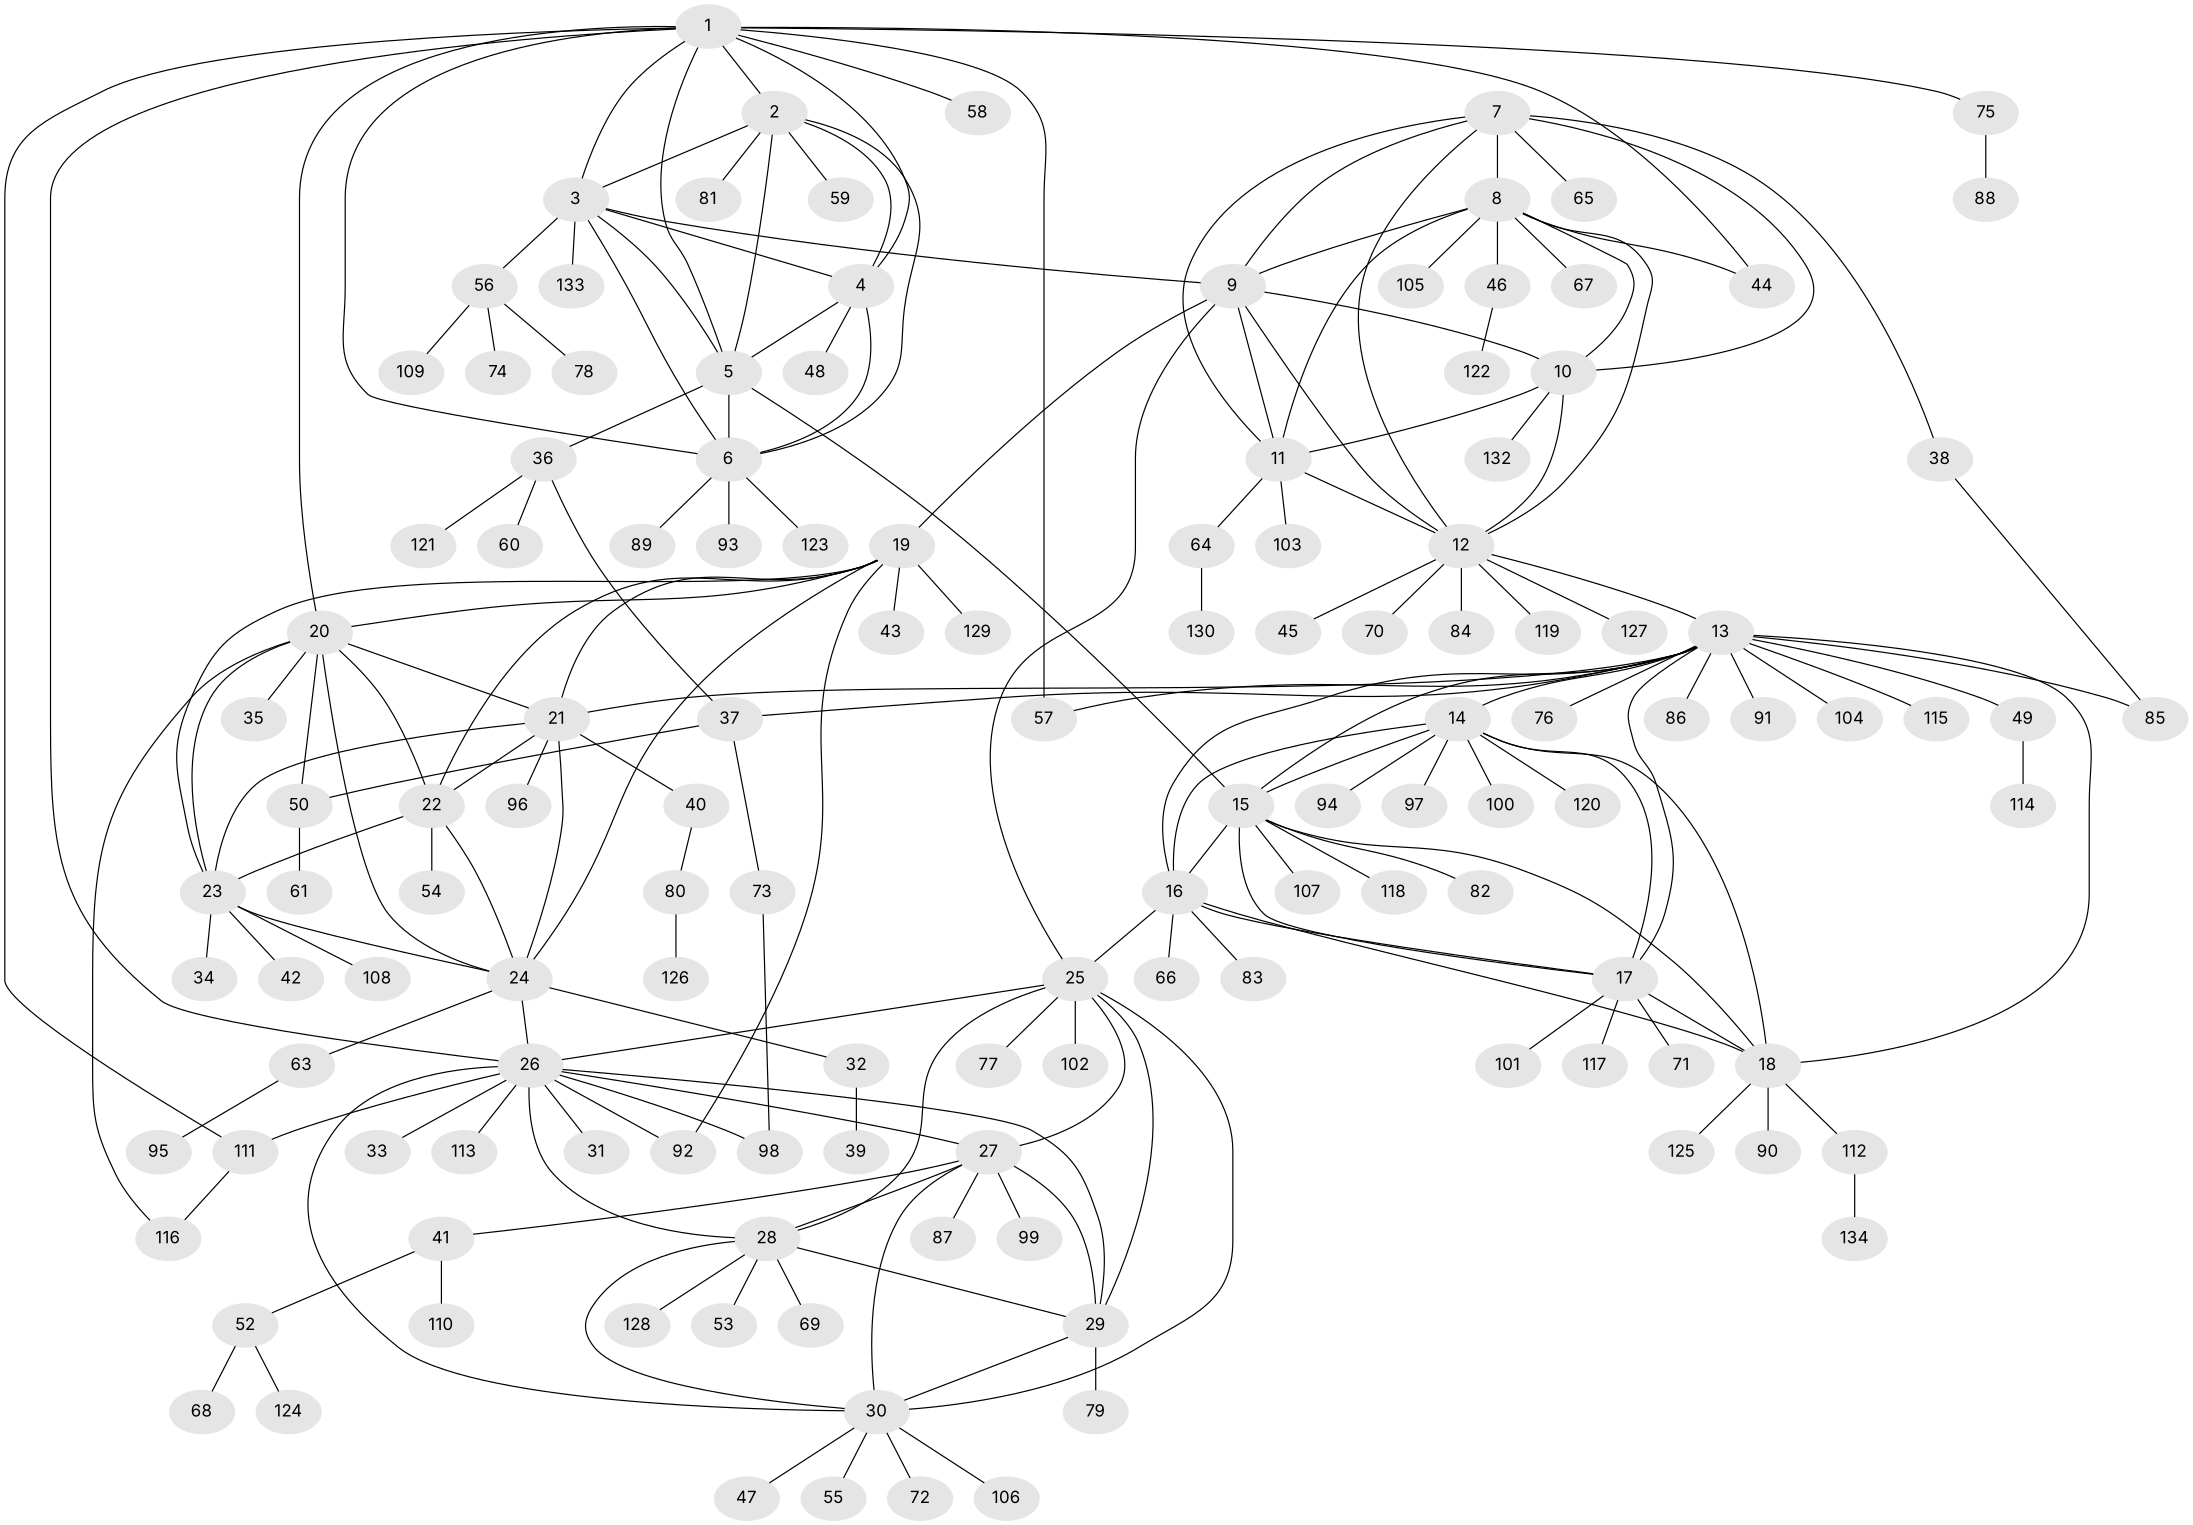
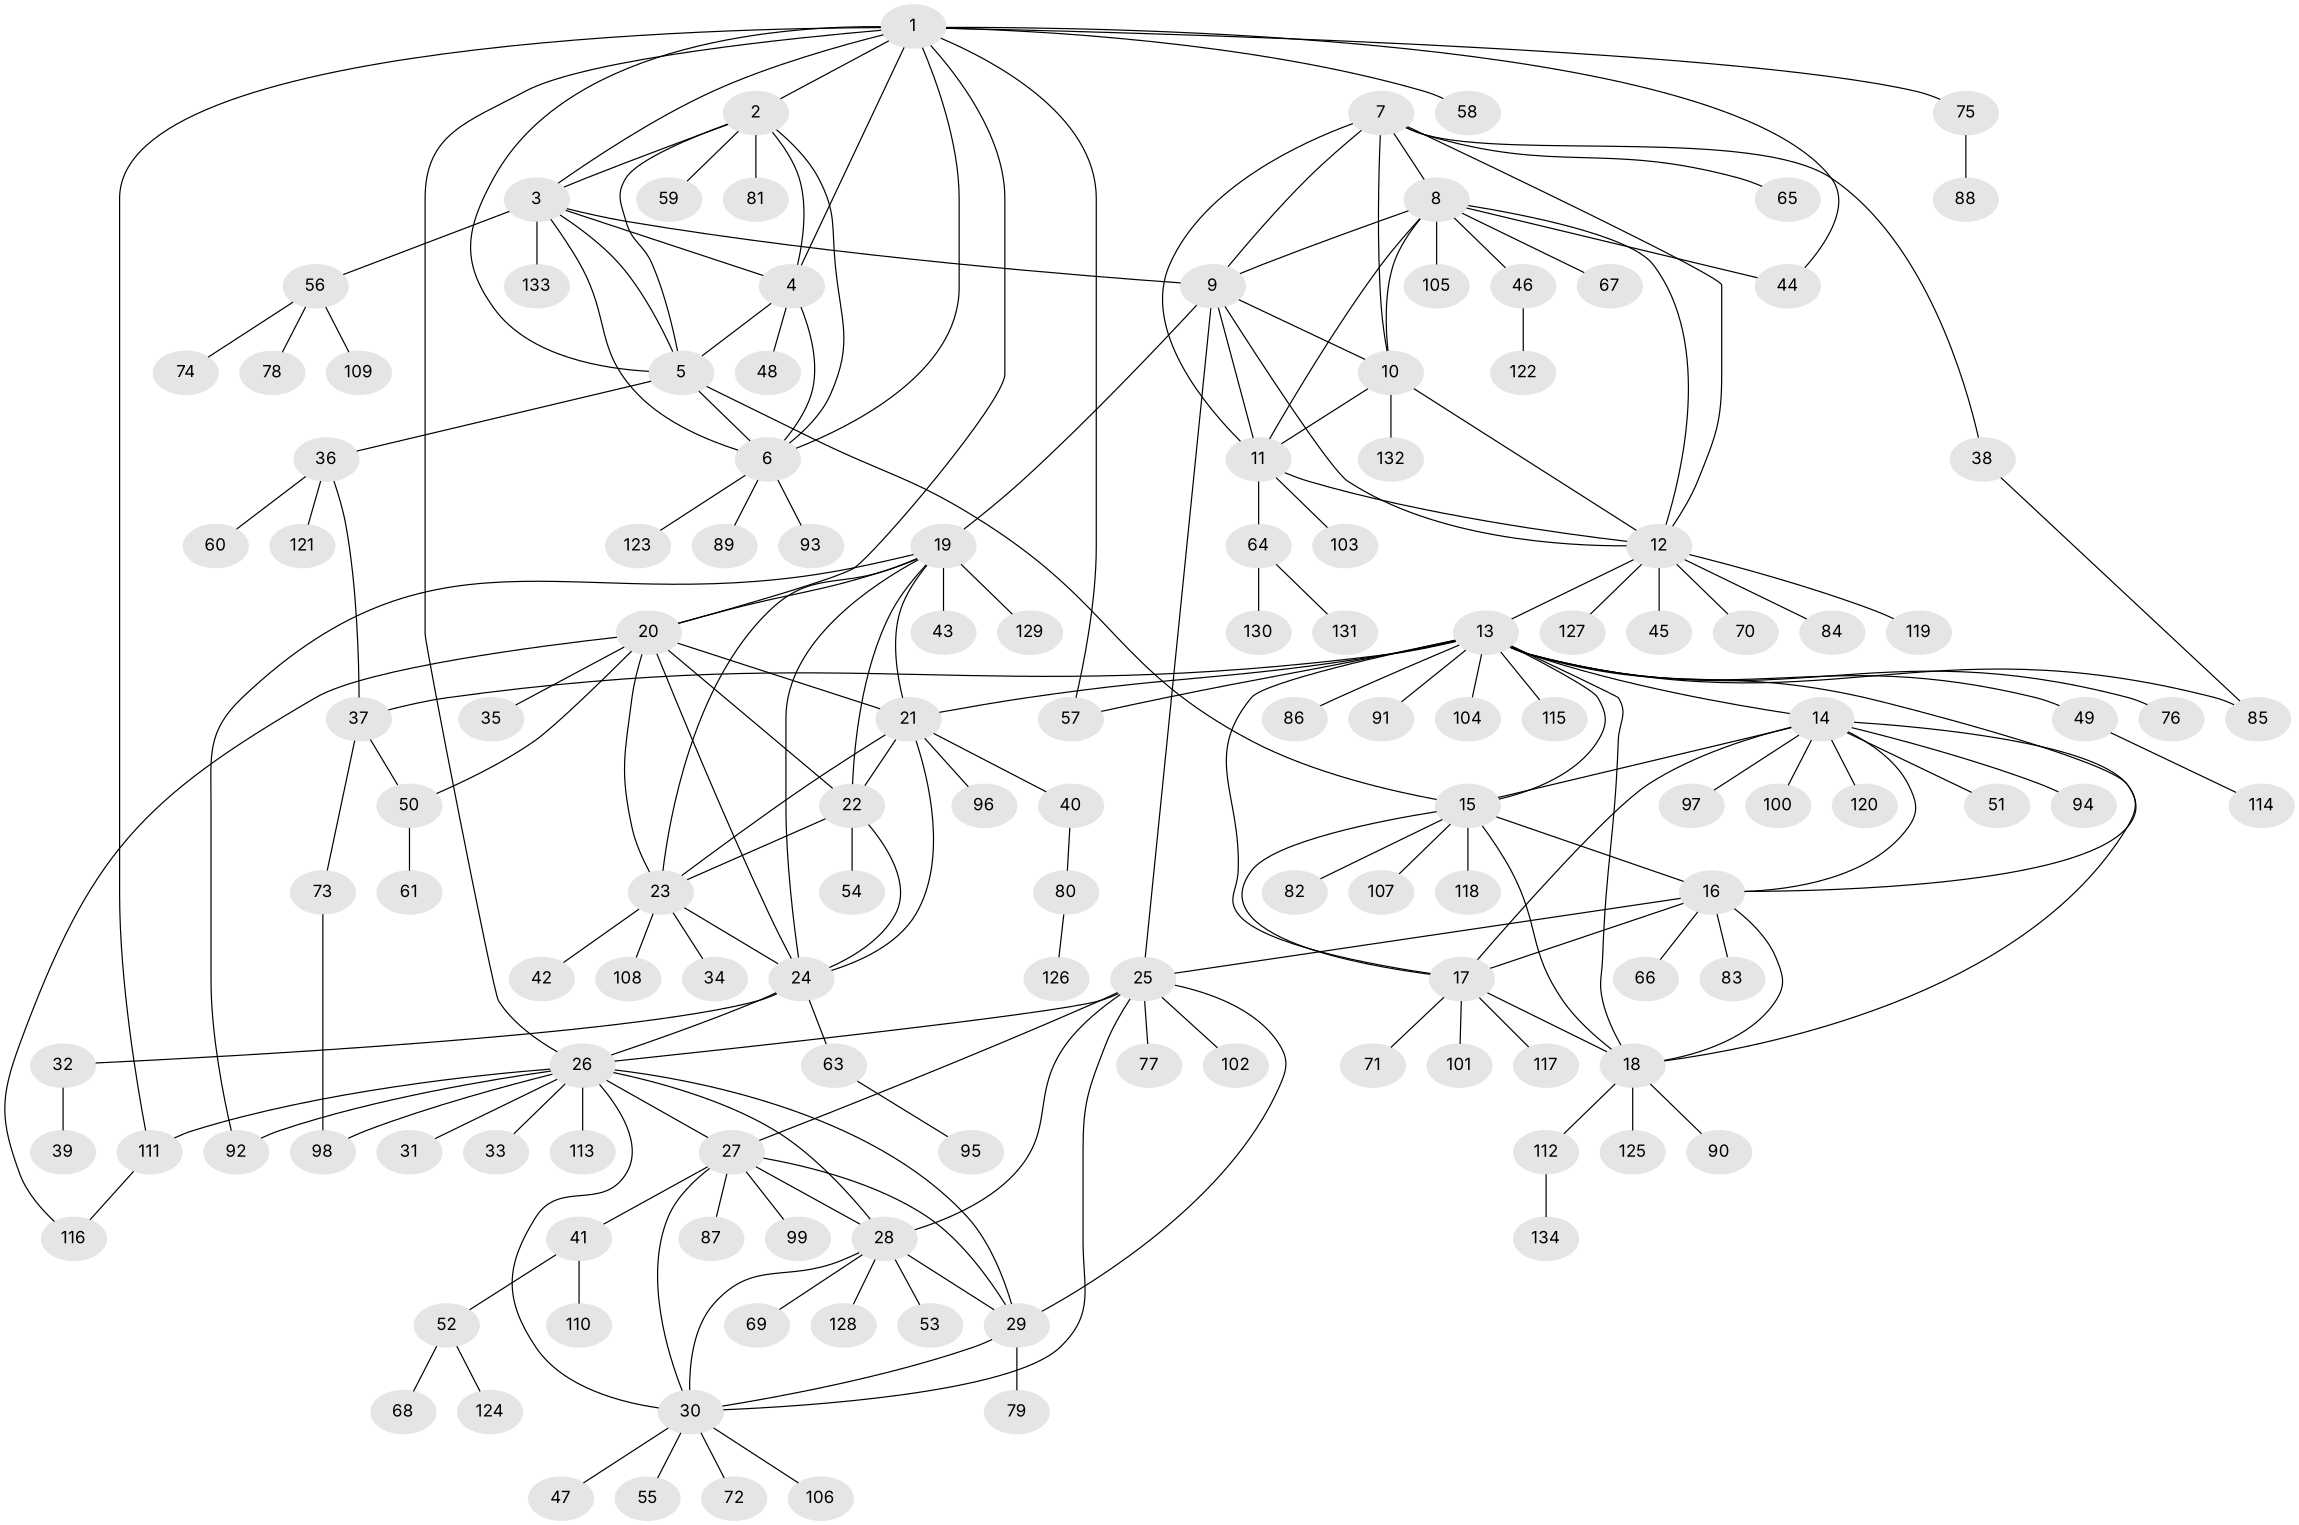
none -> (1345, 633)
none -> (1997, 806)
